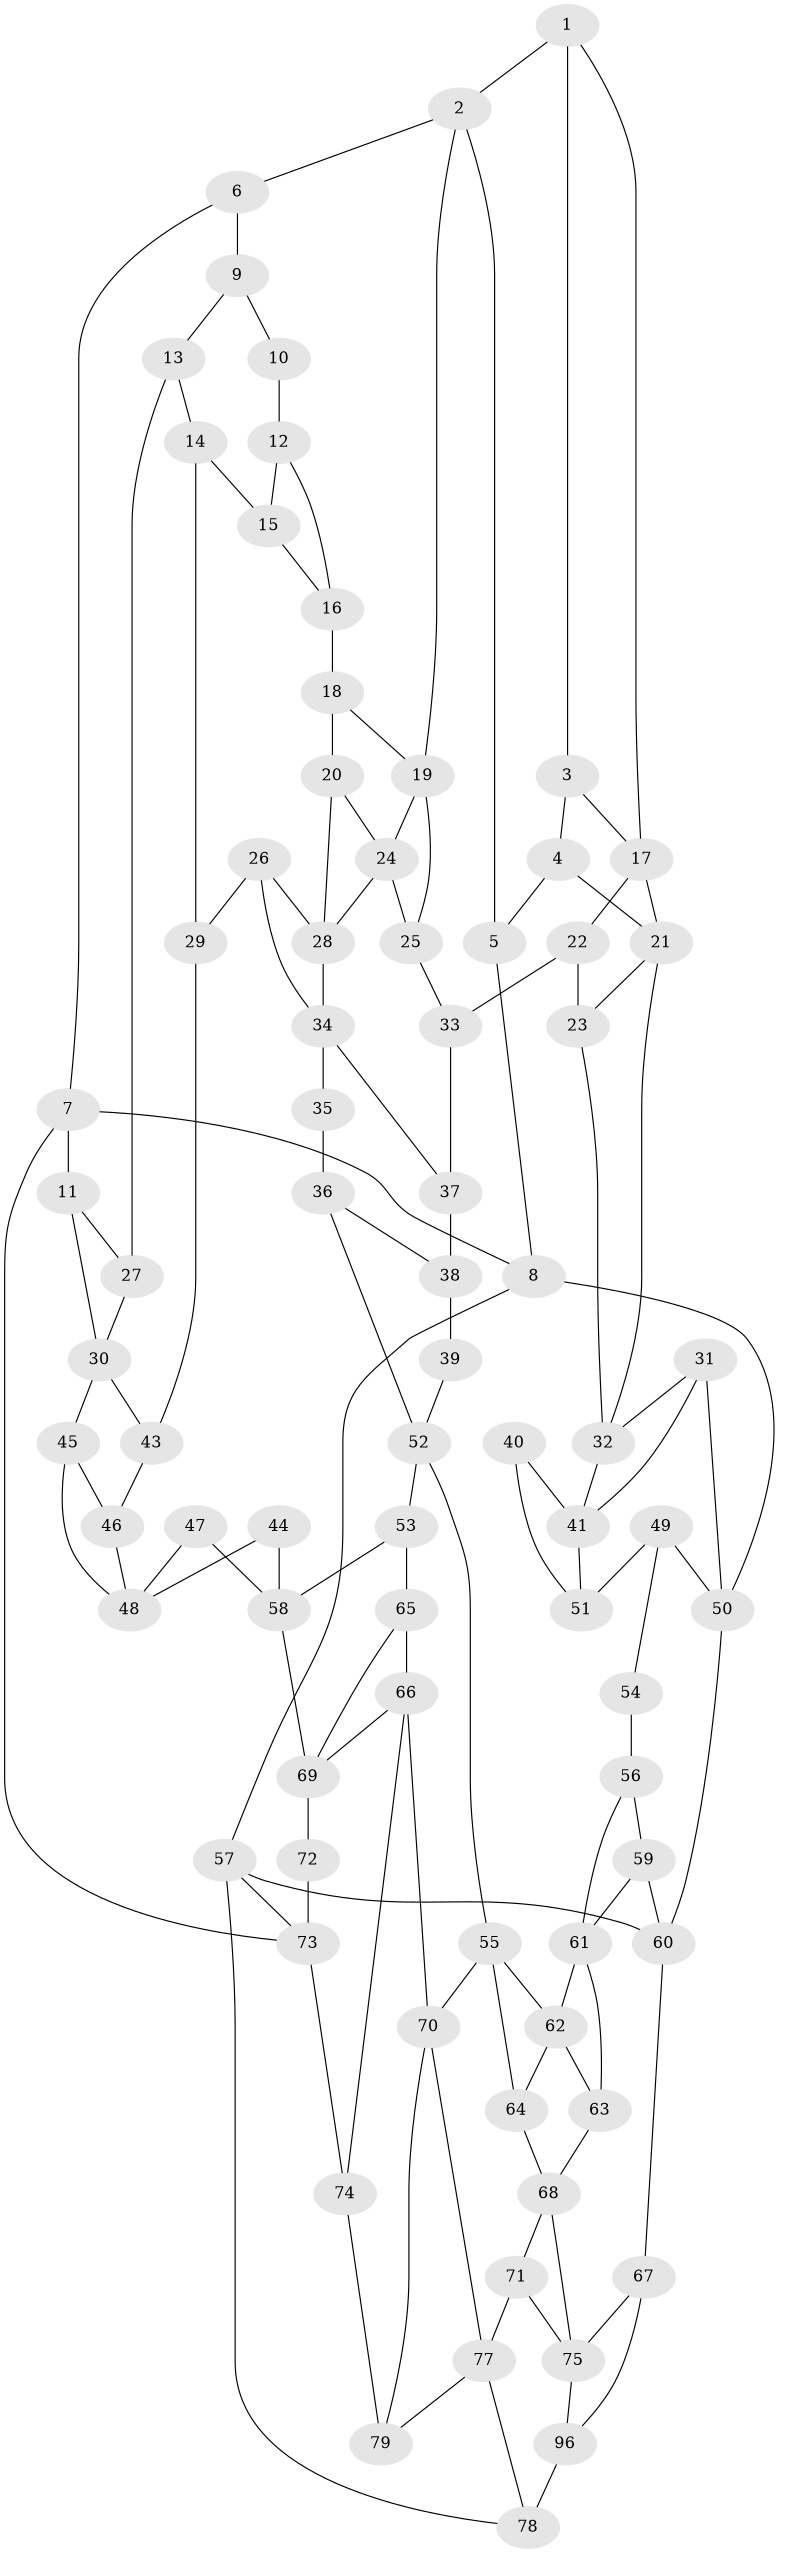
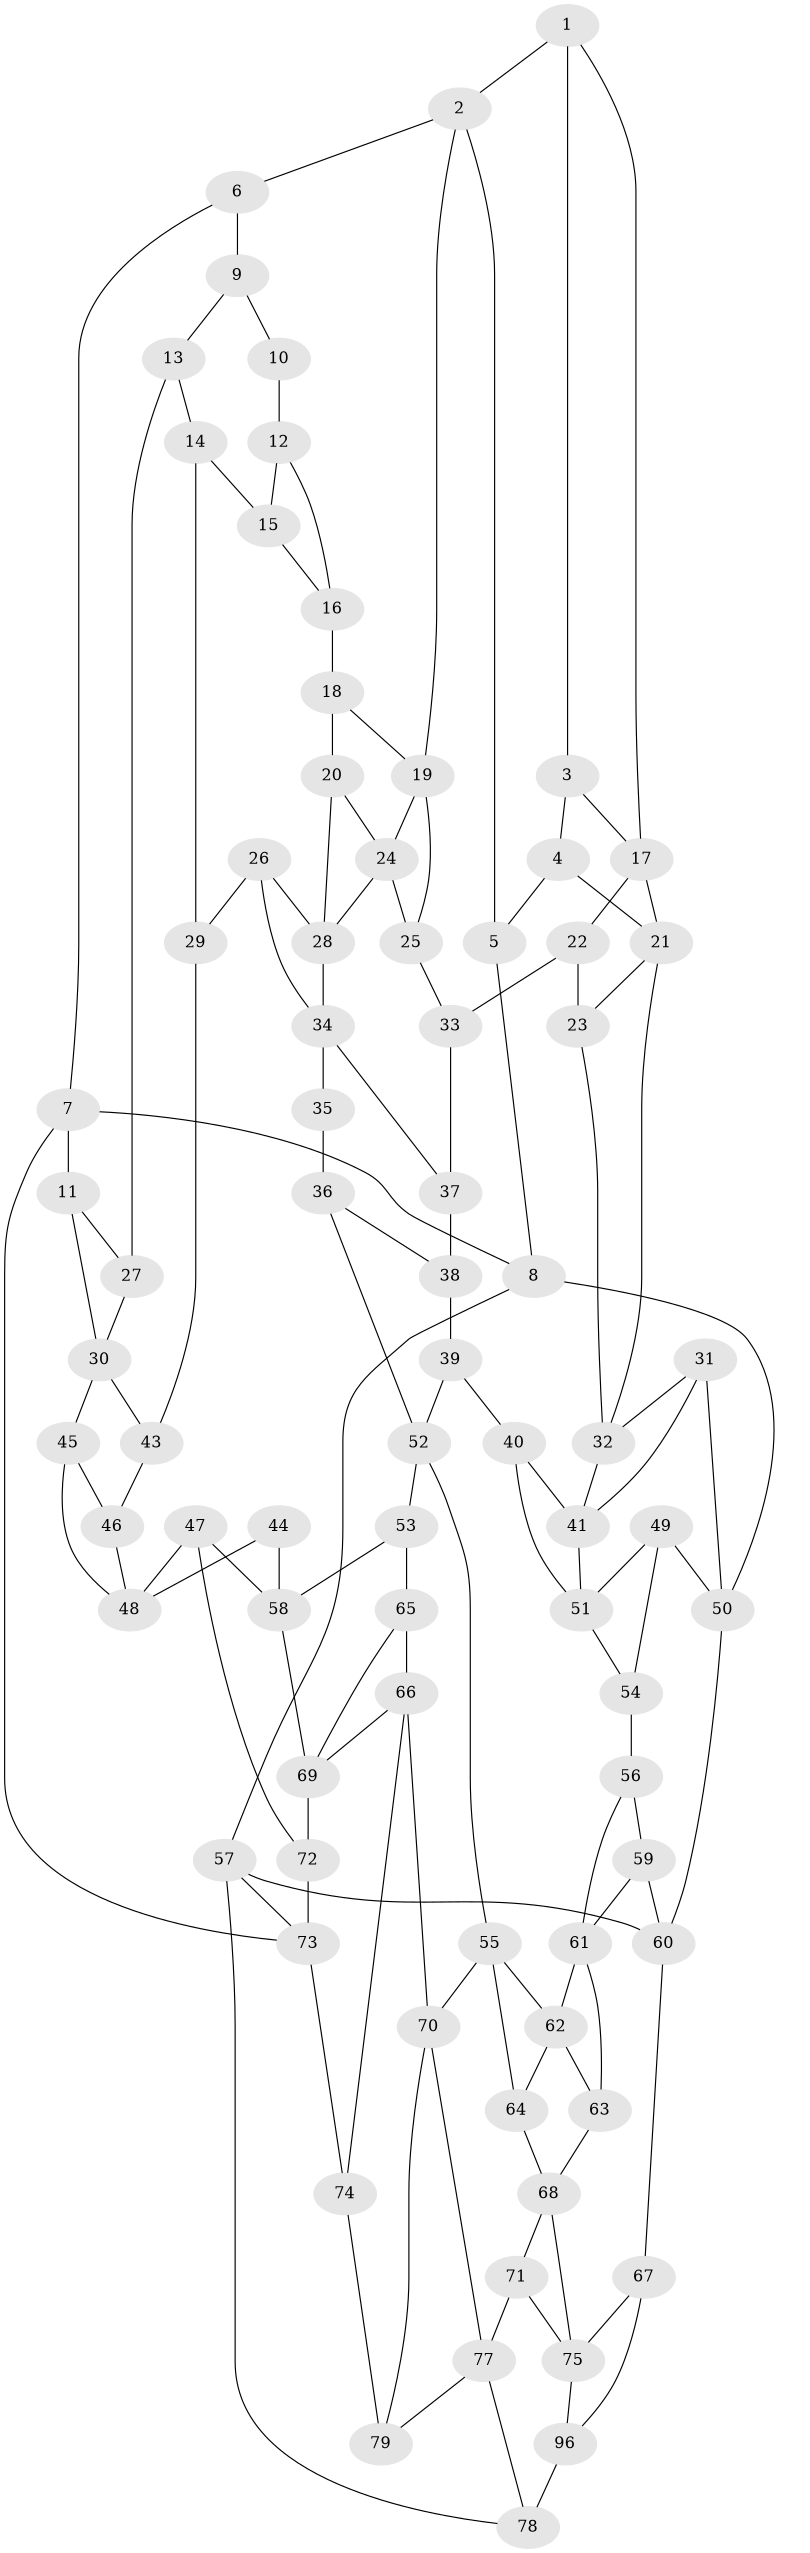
none -> (482, 1402)
none -> (606, 1652)
none -> (231, 1700)
